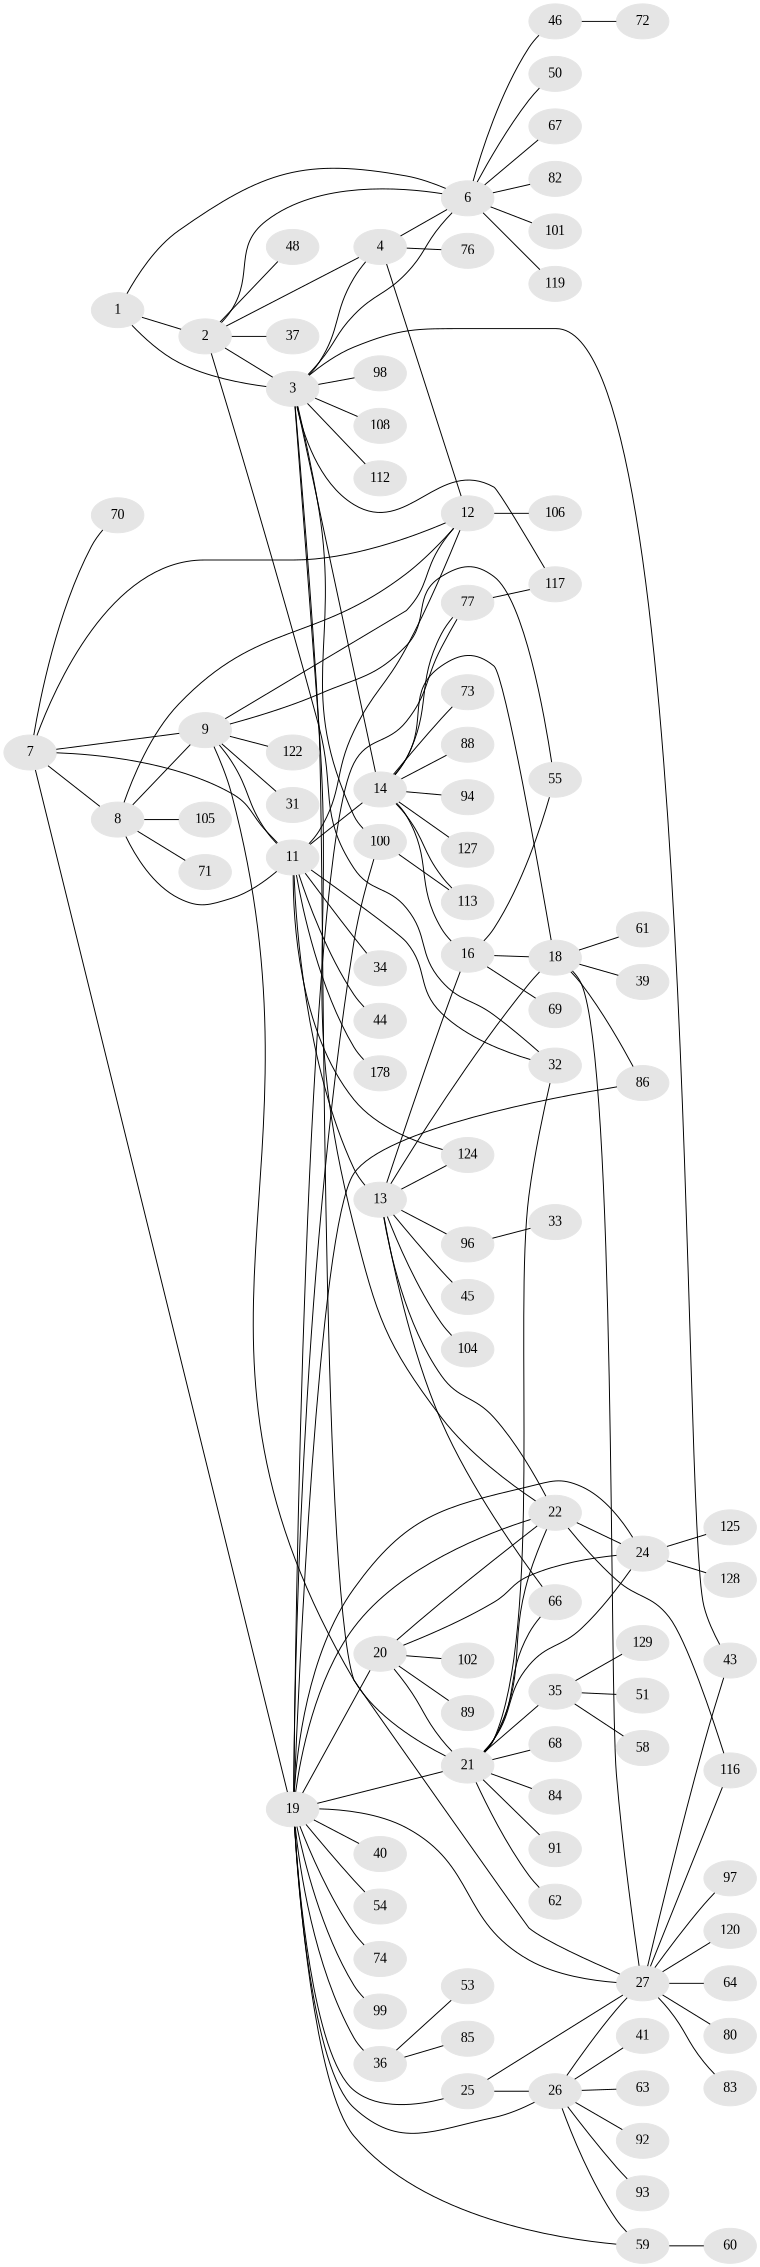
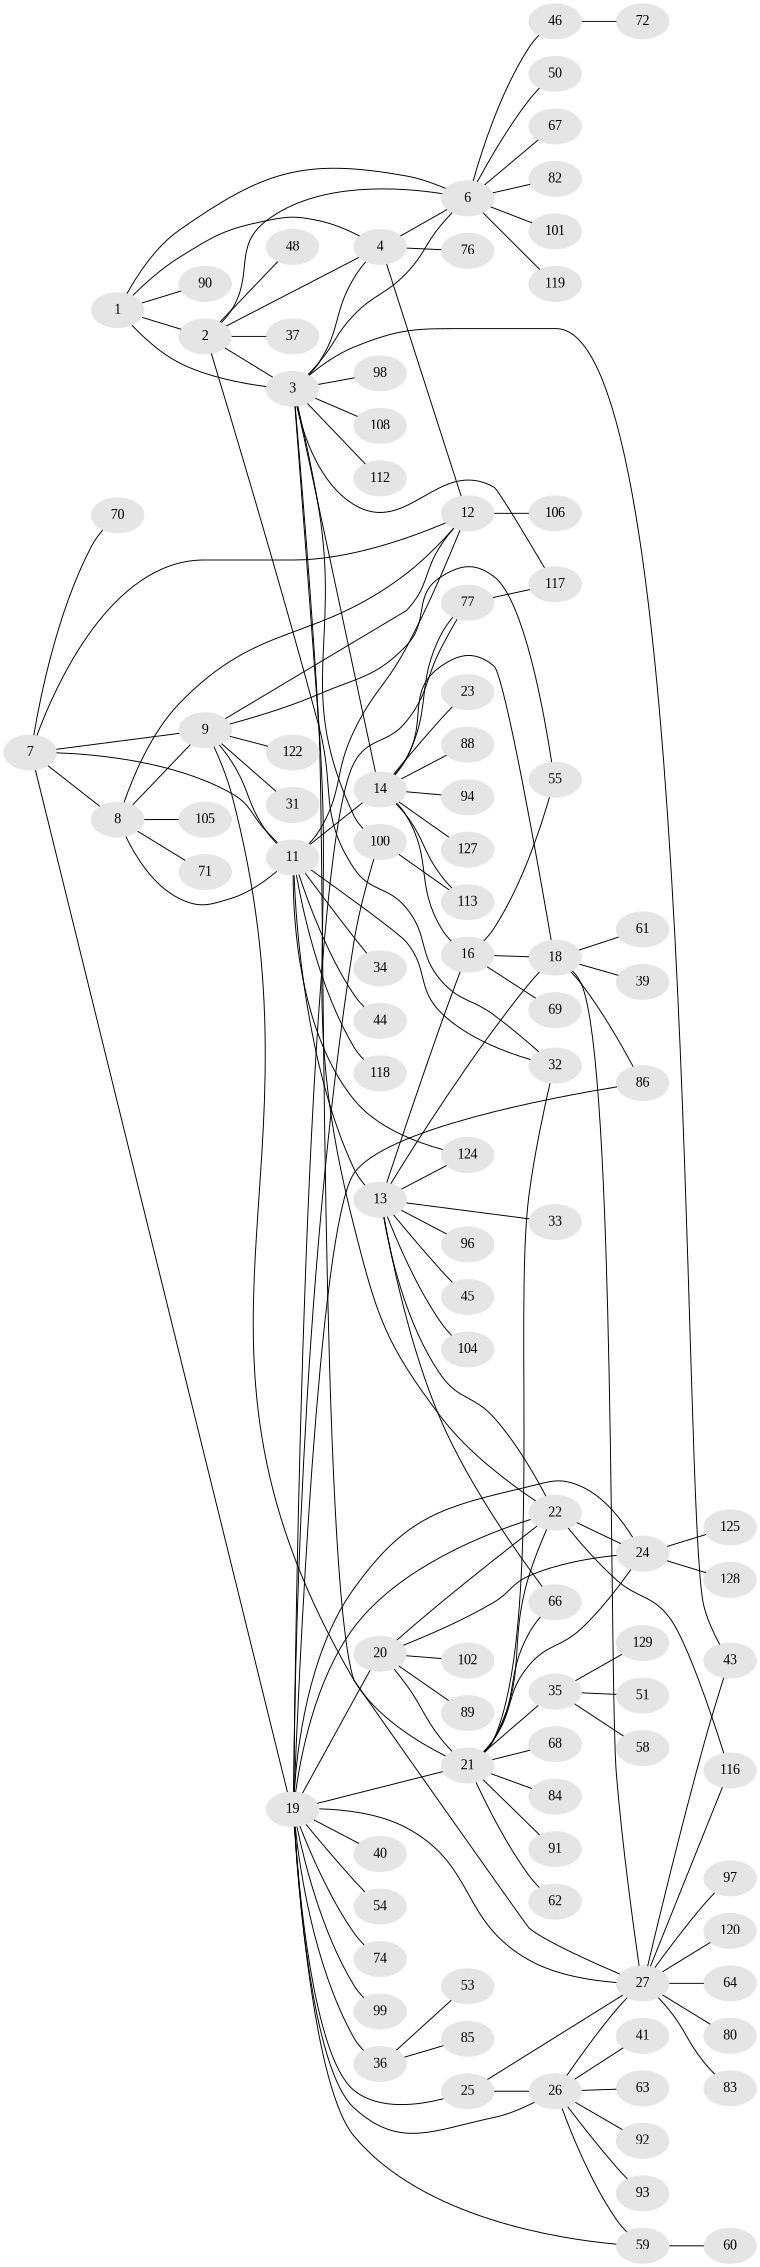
none -> (238, 228)
none -> (205, 284)
(468, 692) -> (468, 692)
(380, 1073) -> (380, 1073)
(511, 1233) -> (468, 1211)
